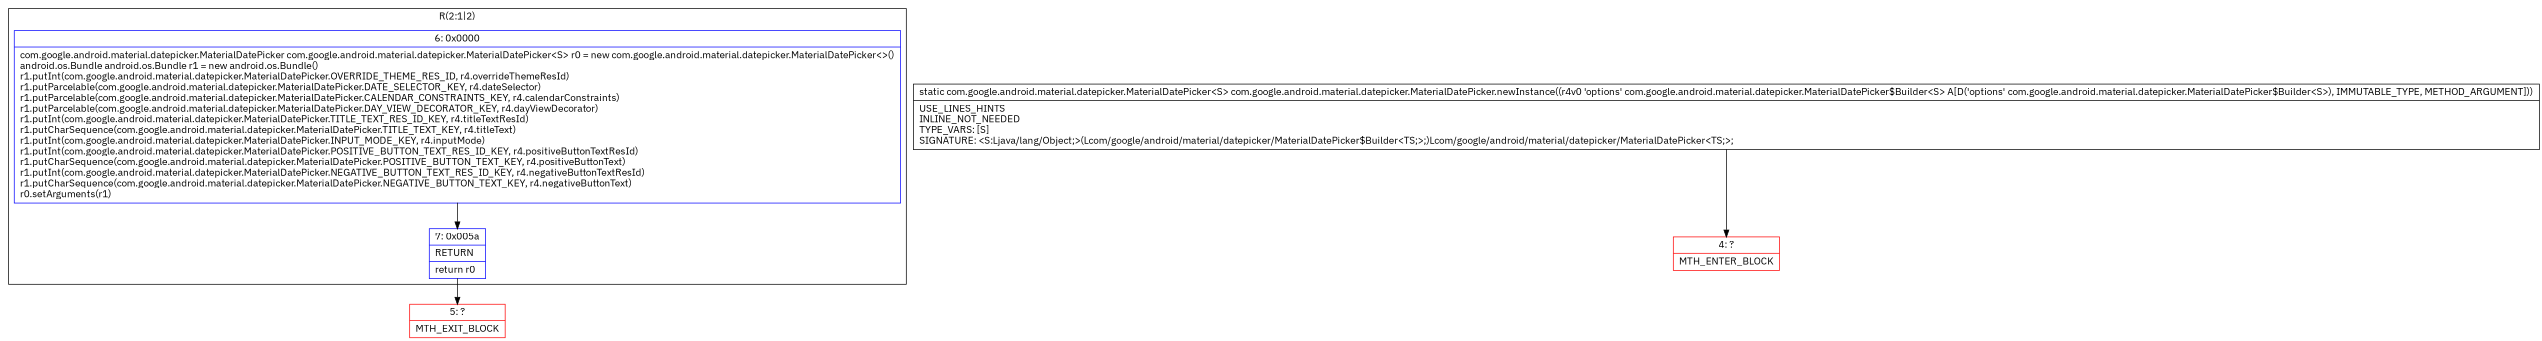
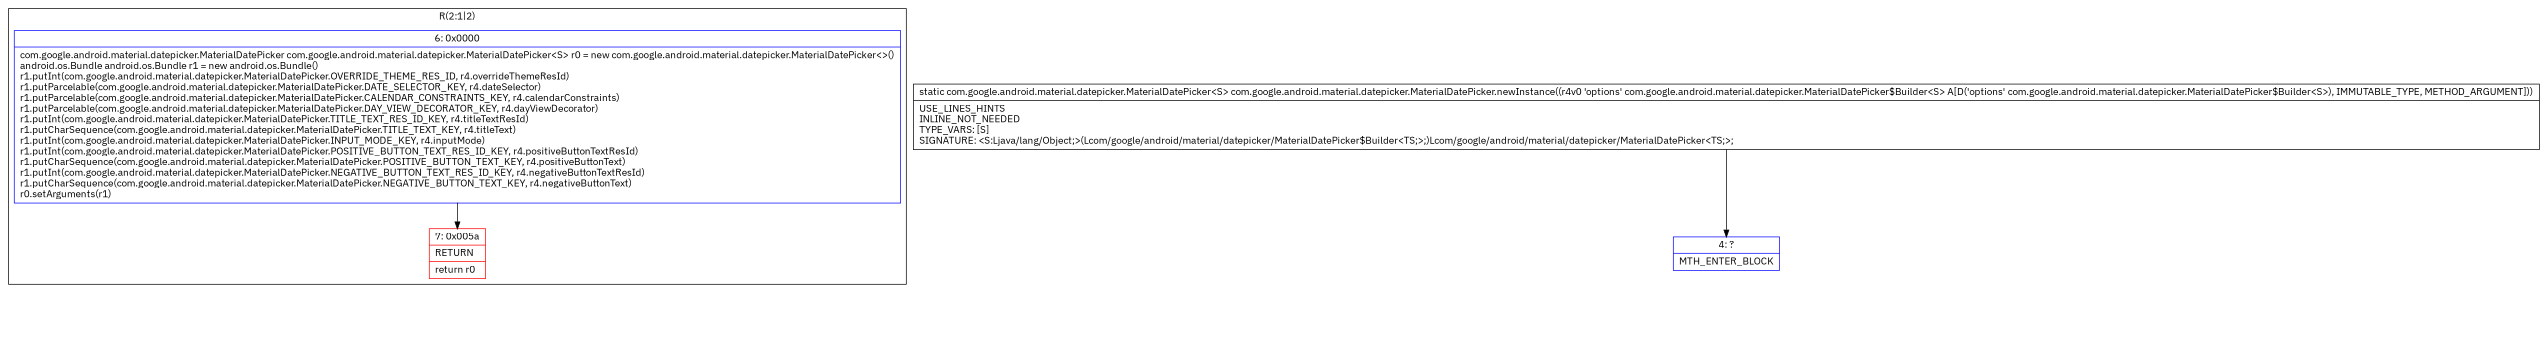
(457, 254) -> (457, 254)
(1726, 254) -> (1726, 254)
(457, 321) -> none
